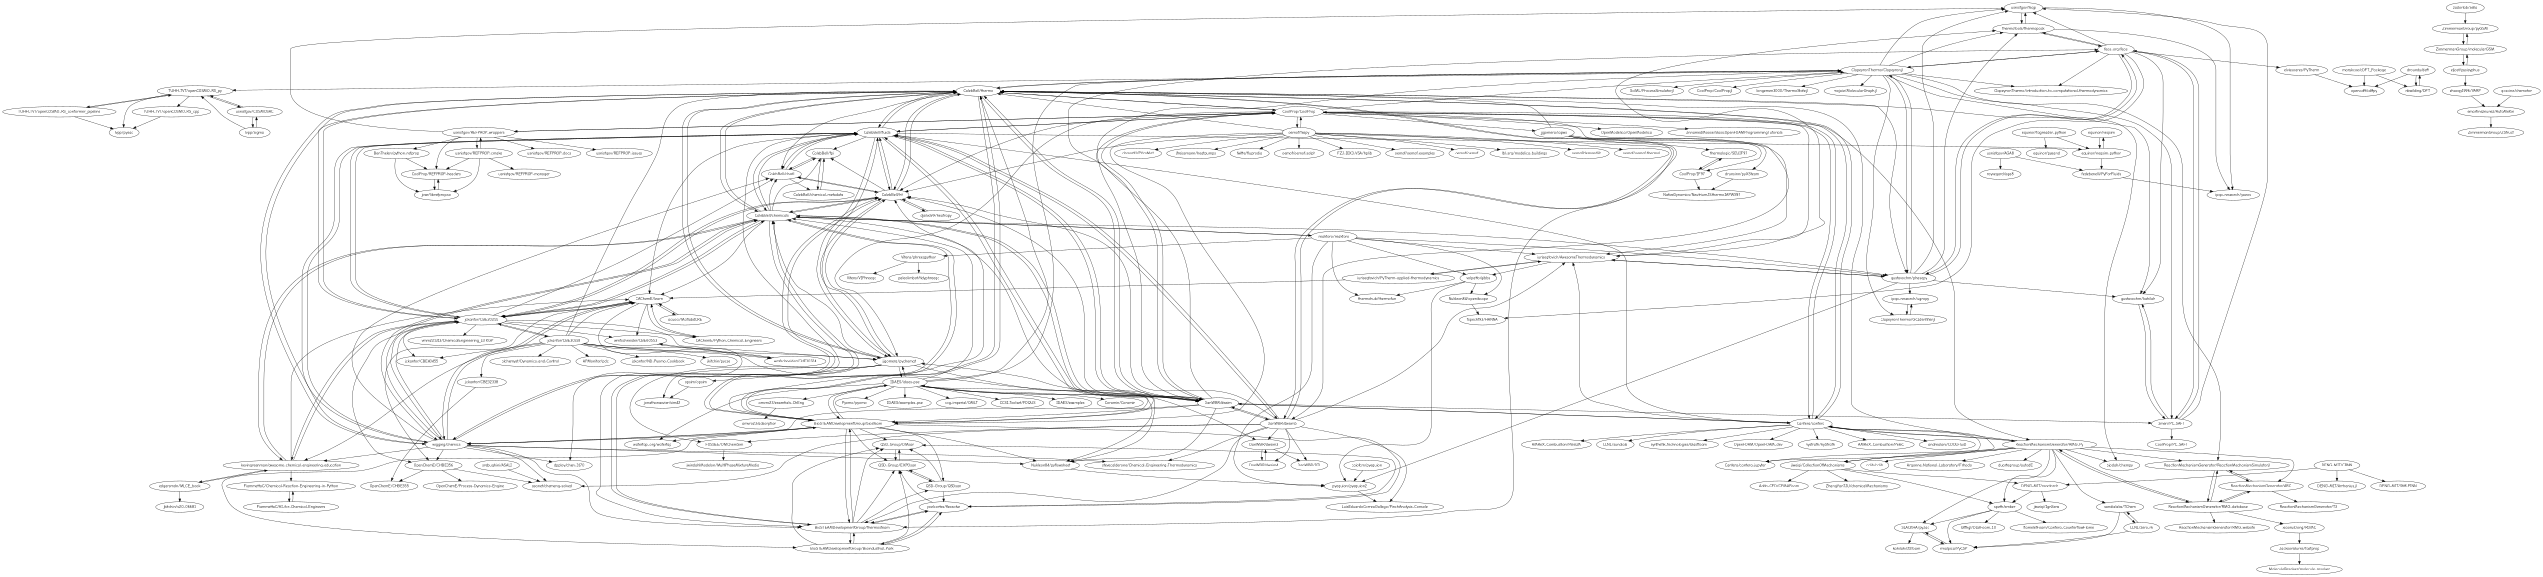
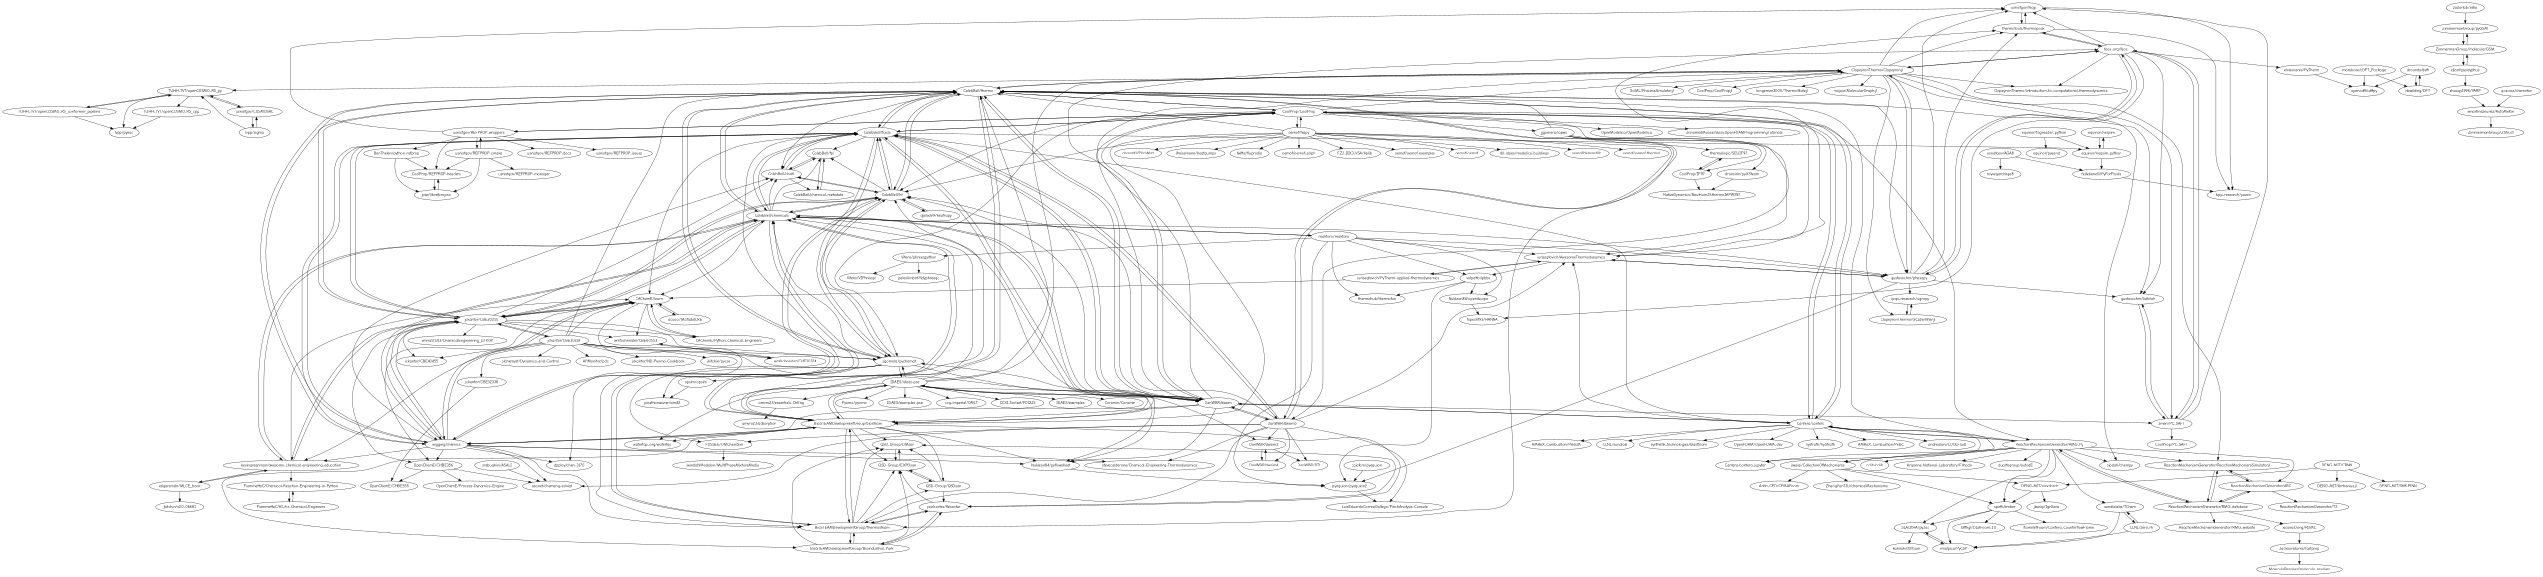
(1525, 153) -> (1525, 153)
(2233, 195) -> (2233, 195)
